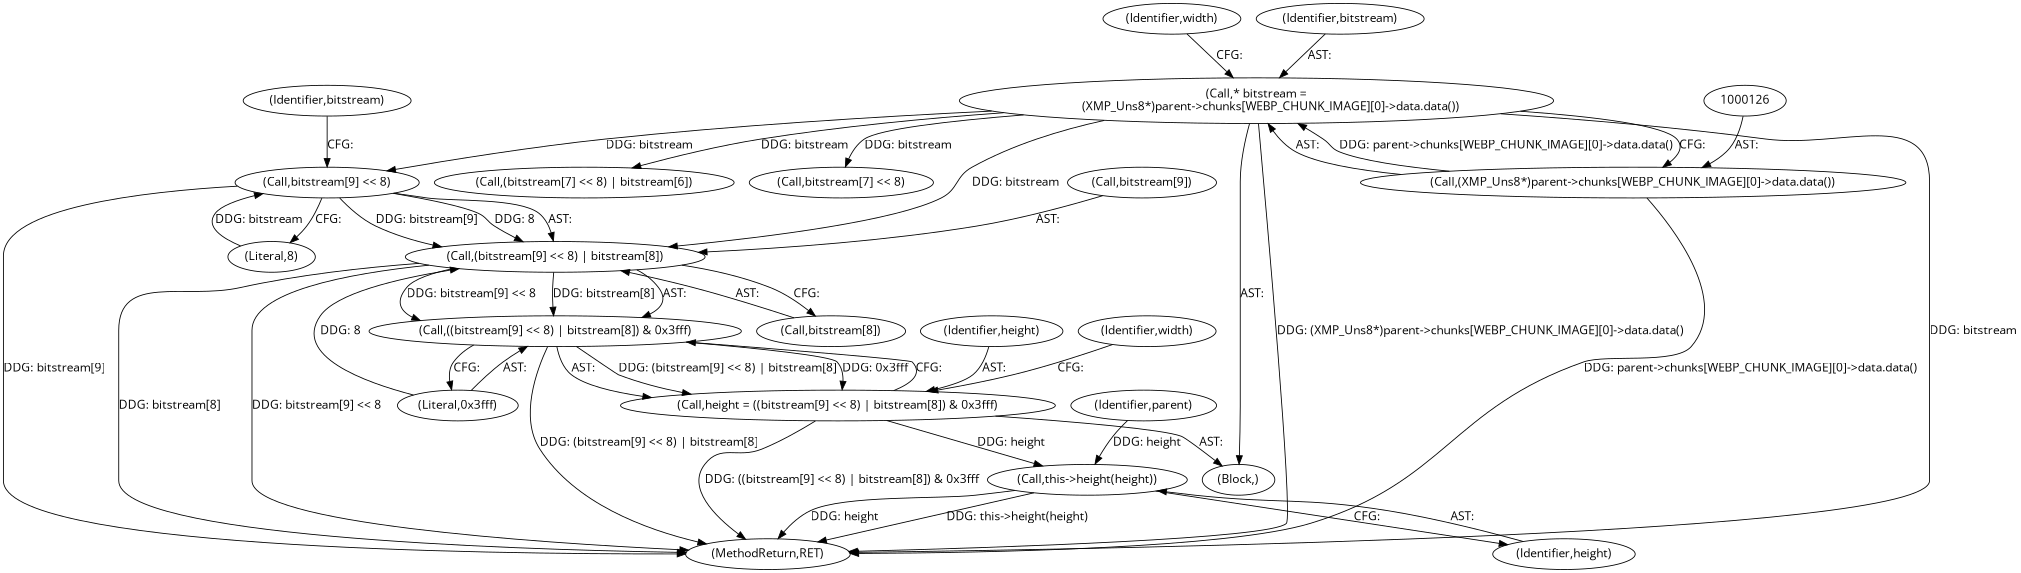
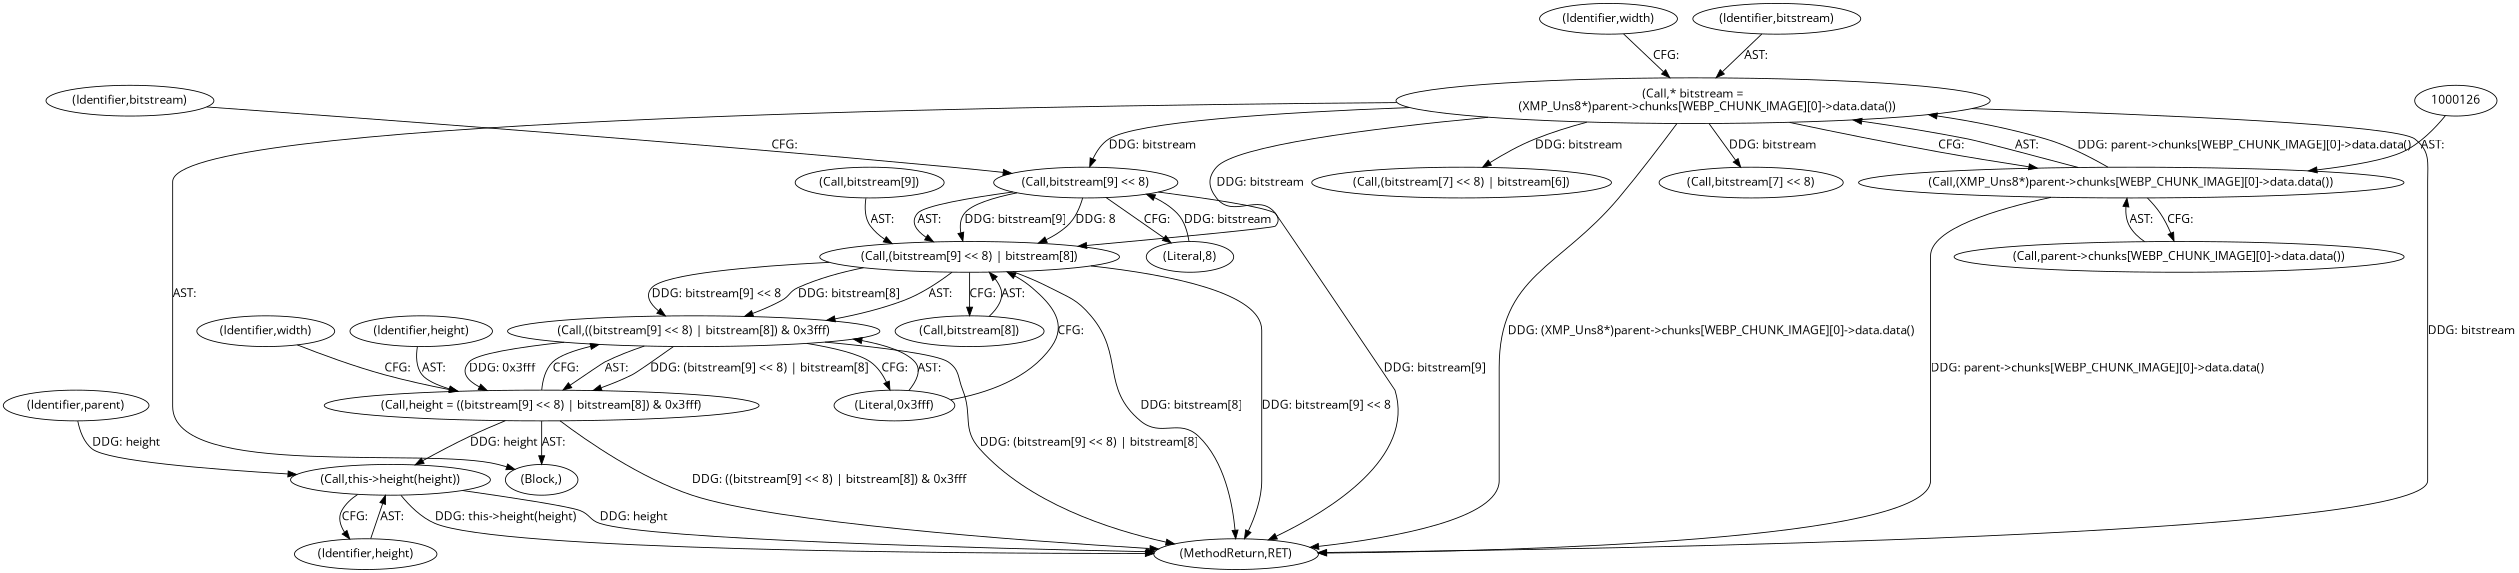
none -> (2179, 257)
(341, 331) -> (1072, 331)
